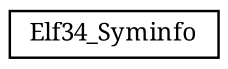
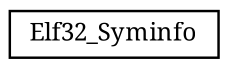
(114, 34) -> (114, 34)
